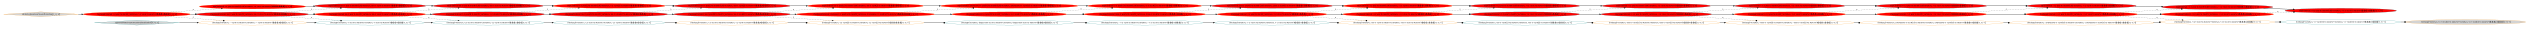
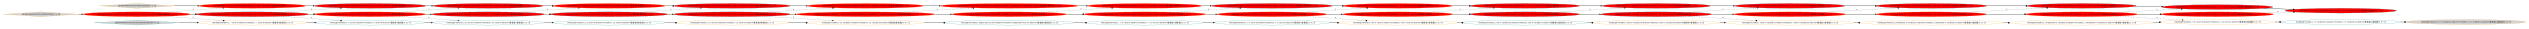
none -> (137, 6)
